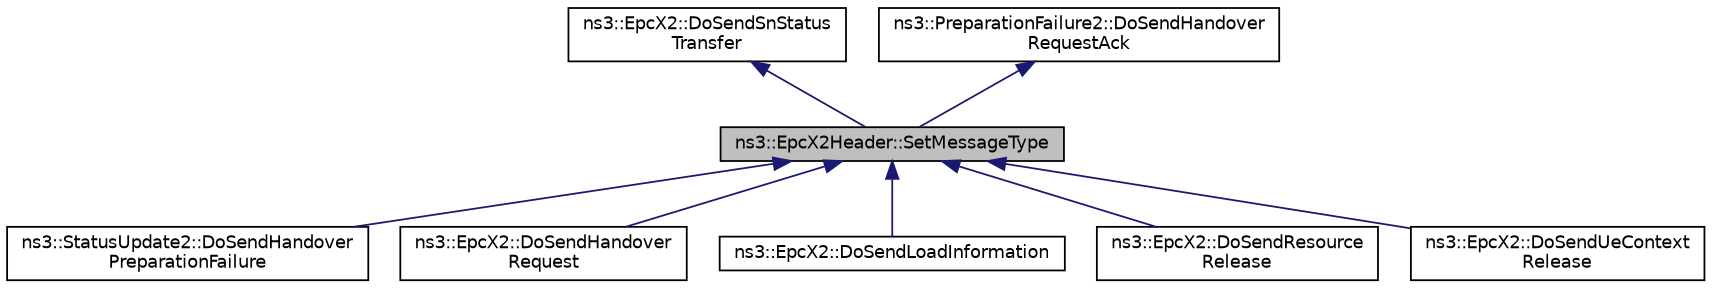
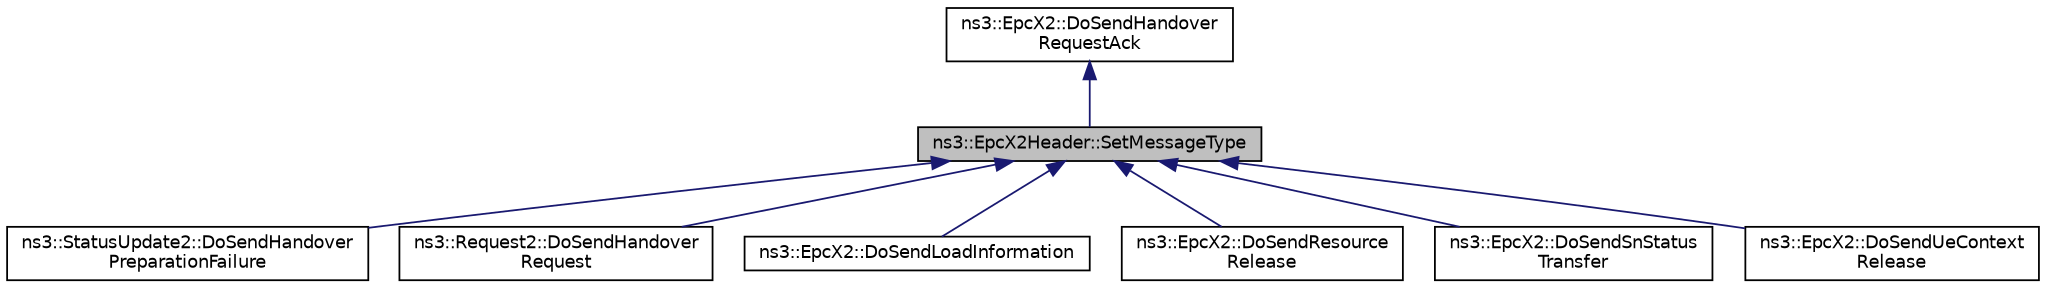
(1079, 35) -> (1090, 35)
(816, 99) -> (1318, 196)
(544, 254) -> (556, 254)
